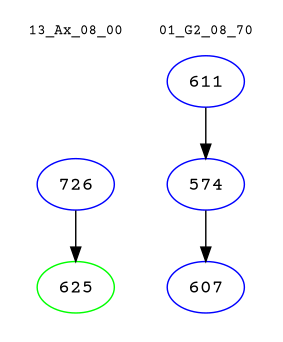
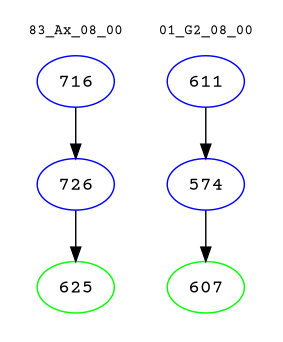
(76, 31) -> (76, 31)
(207, 31) -> (207, 31)
none -> (76, 81)
(206, 287) -> (206, 287)
